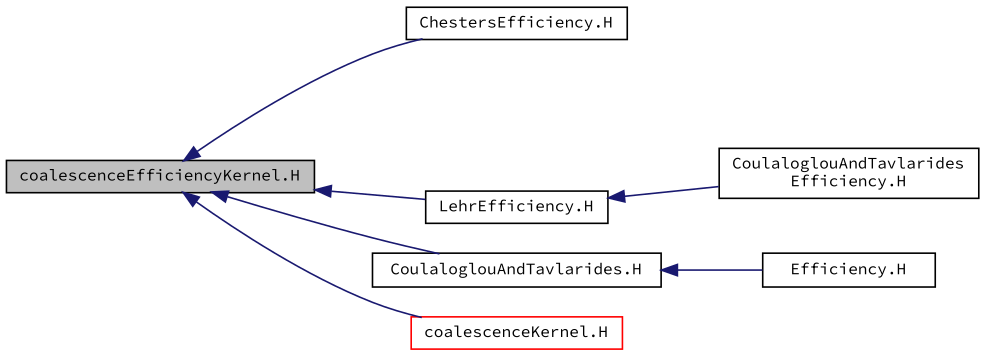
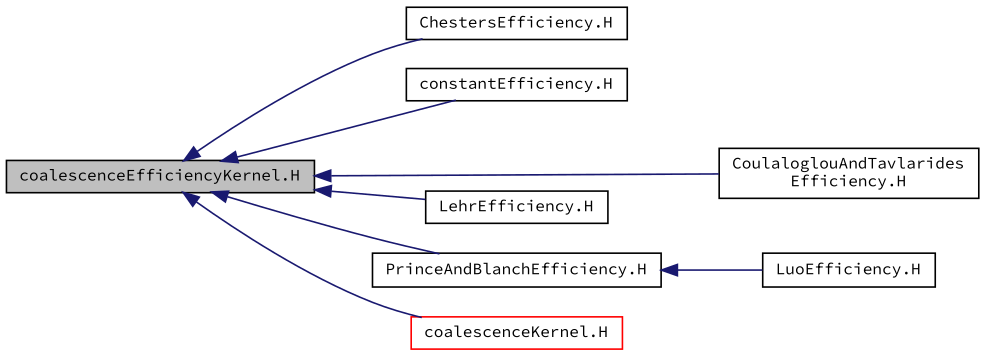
none -> (517, 85)
(672, 191) -> (525, 175)
(517, 270) -> (517, 270)
(849, 270) -> (849, 270)
